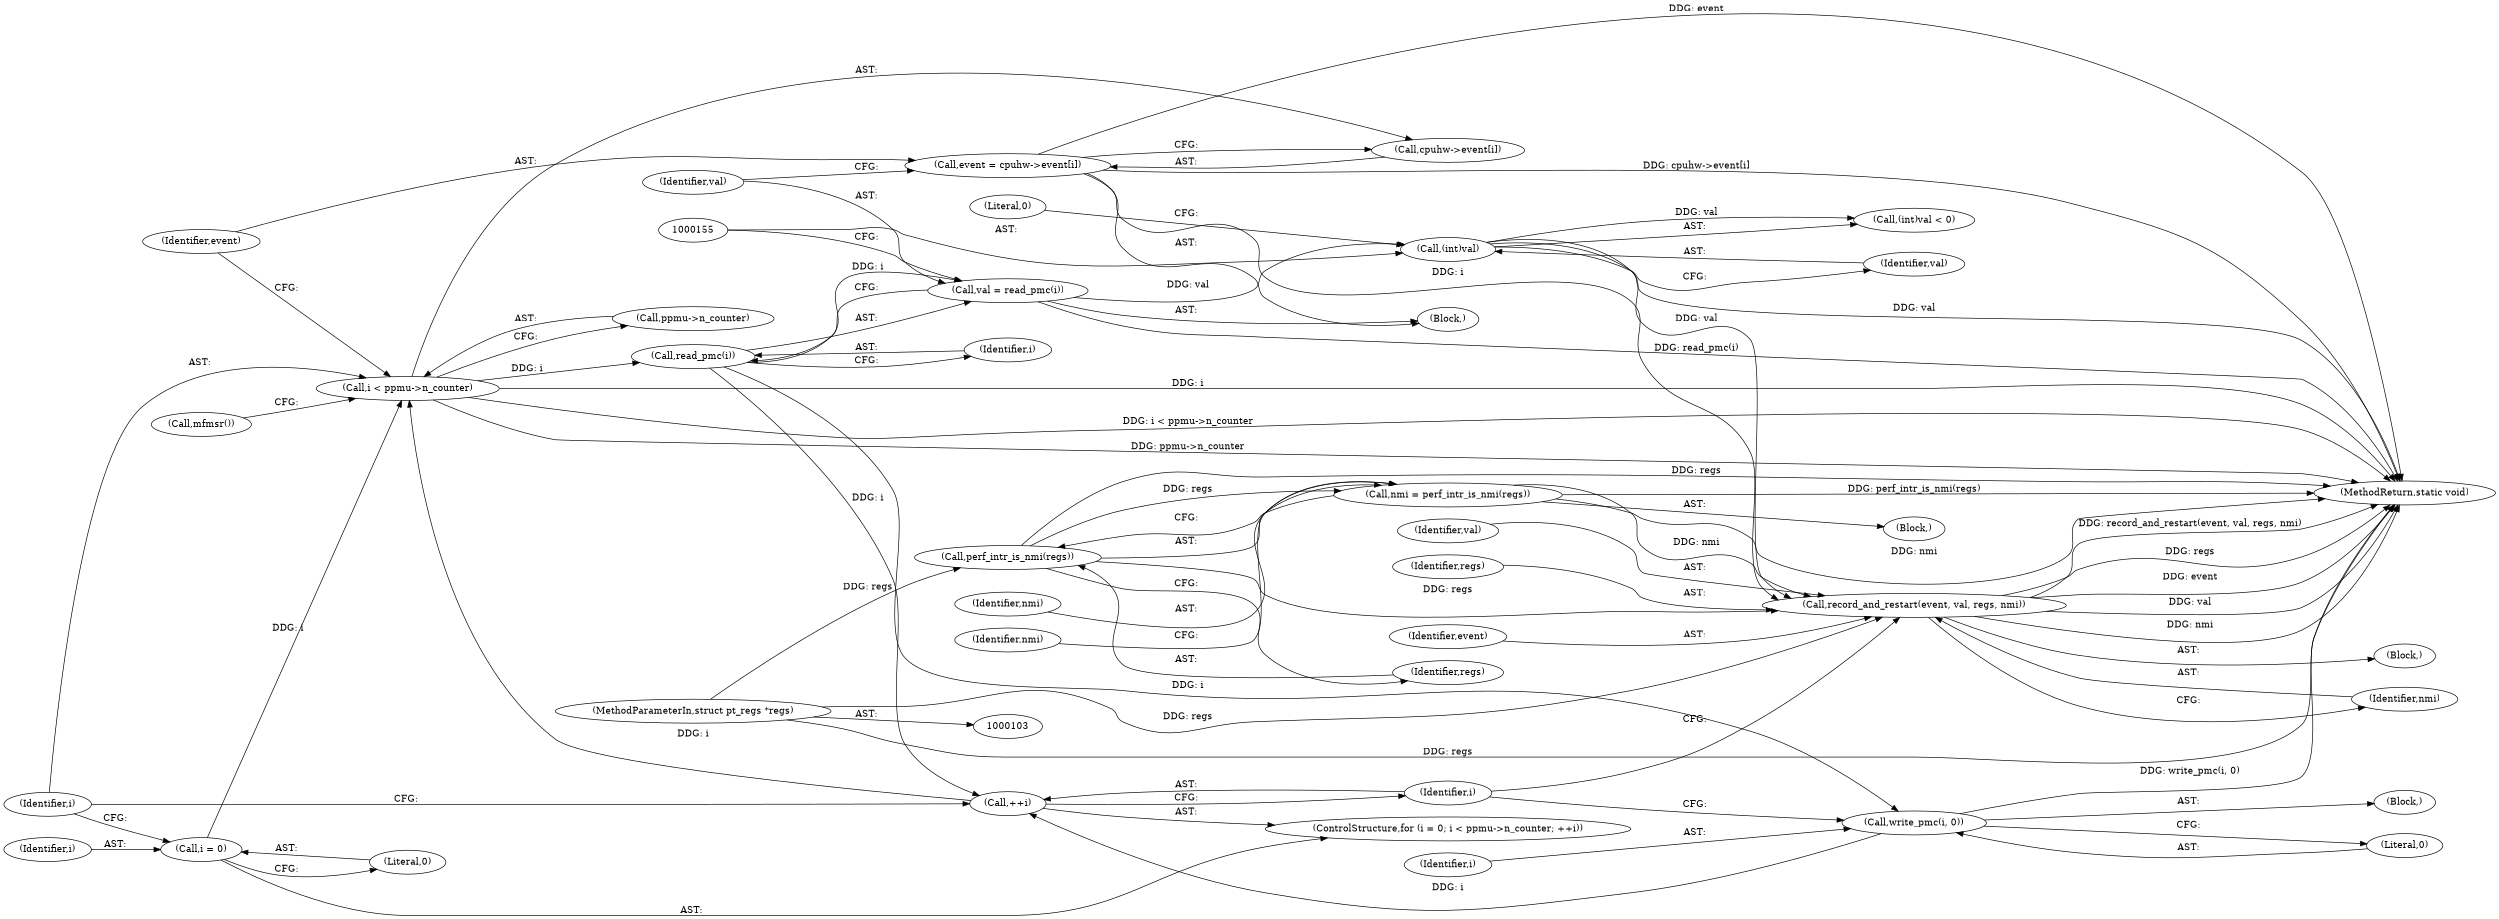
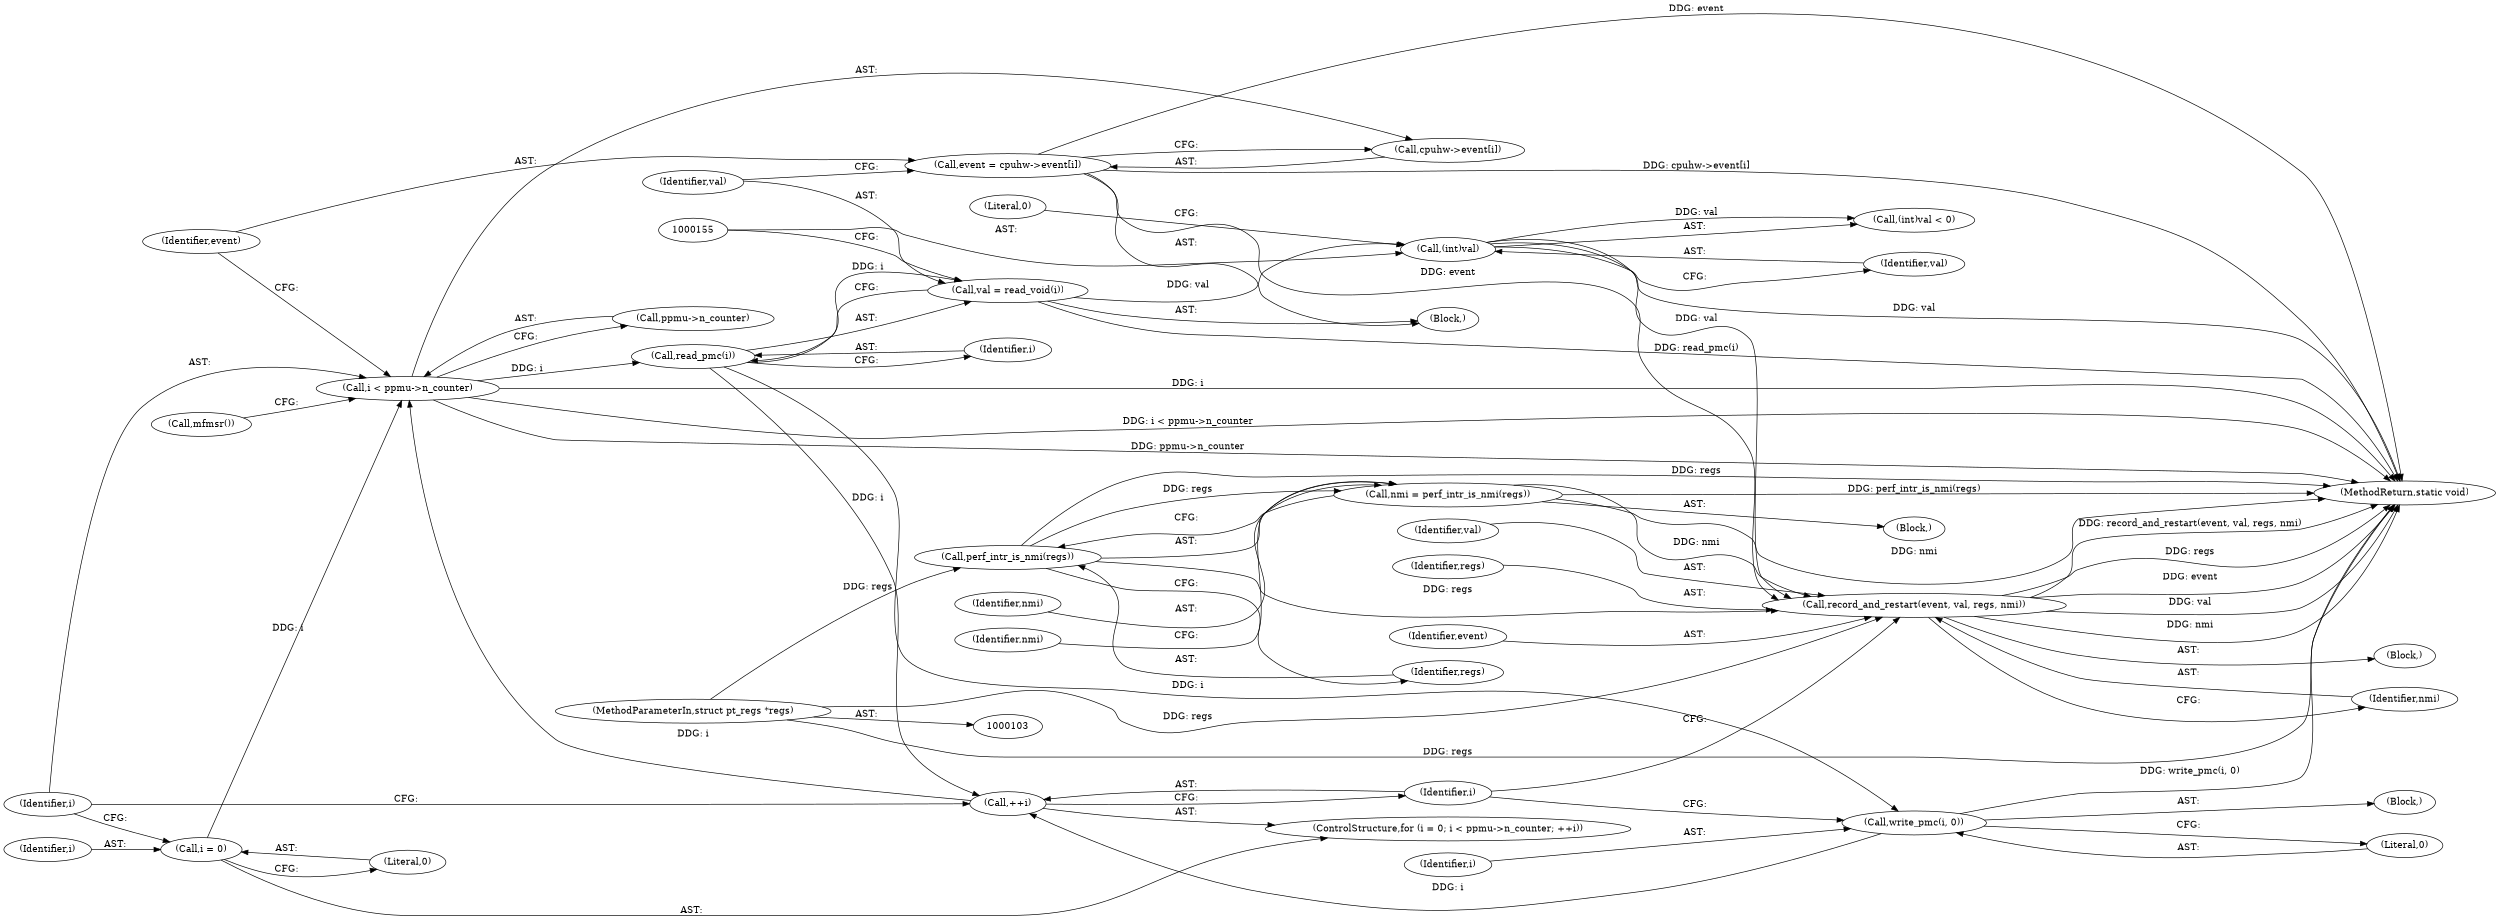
(1448, 272) -> (1448, 272)
(1008, 291) -> (1008, 291)
